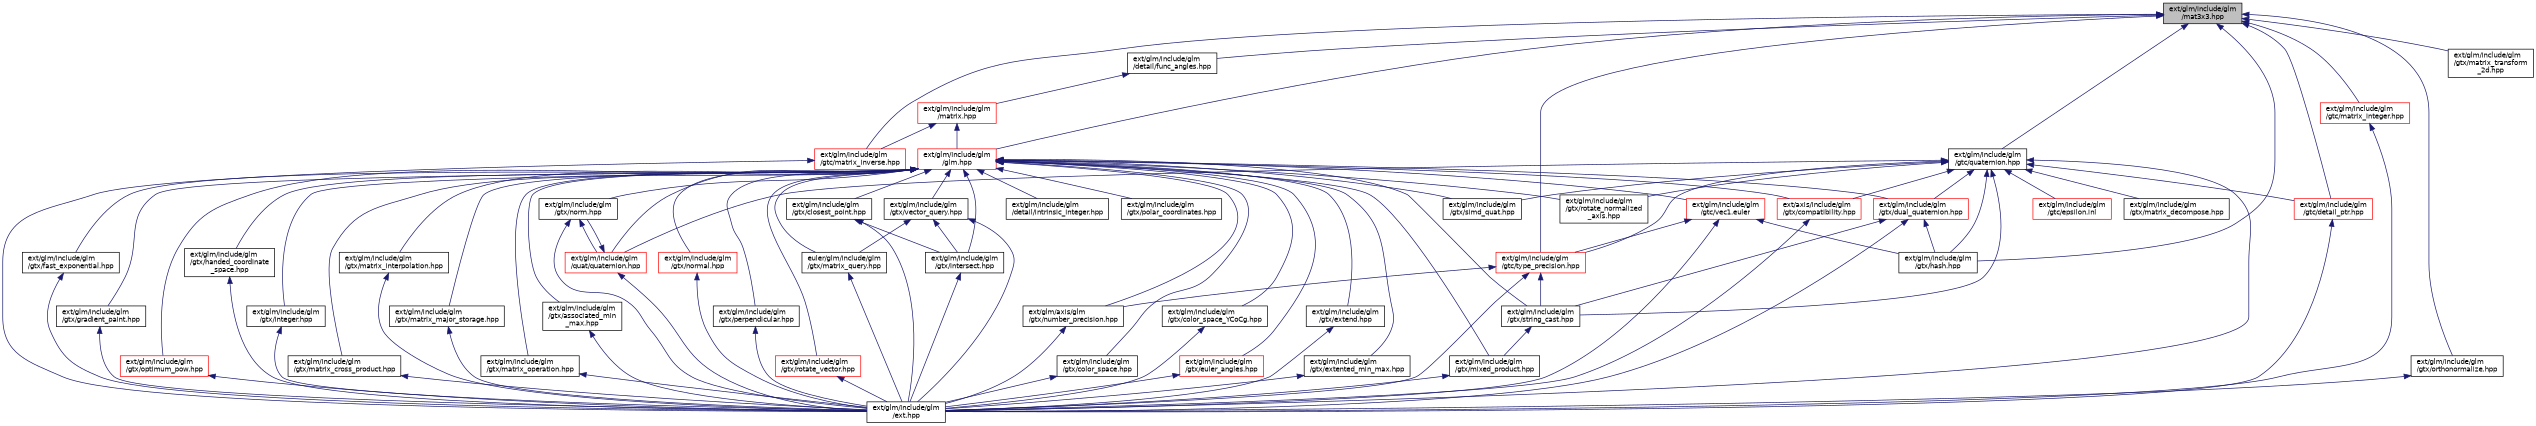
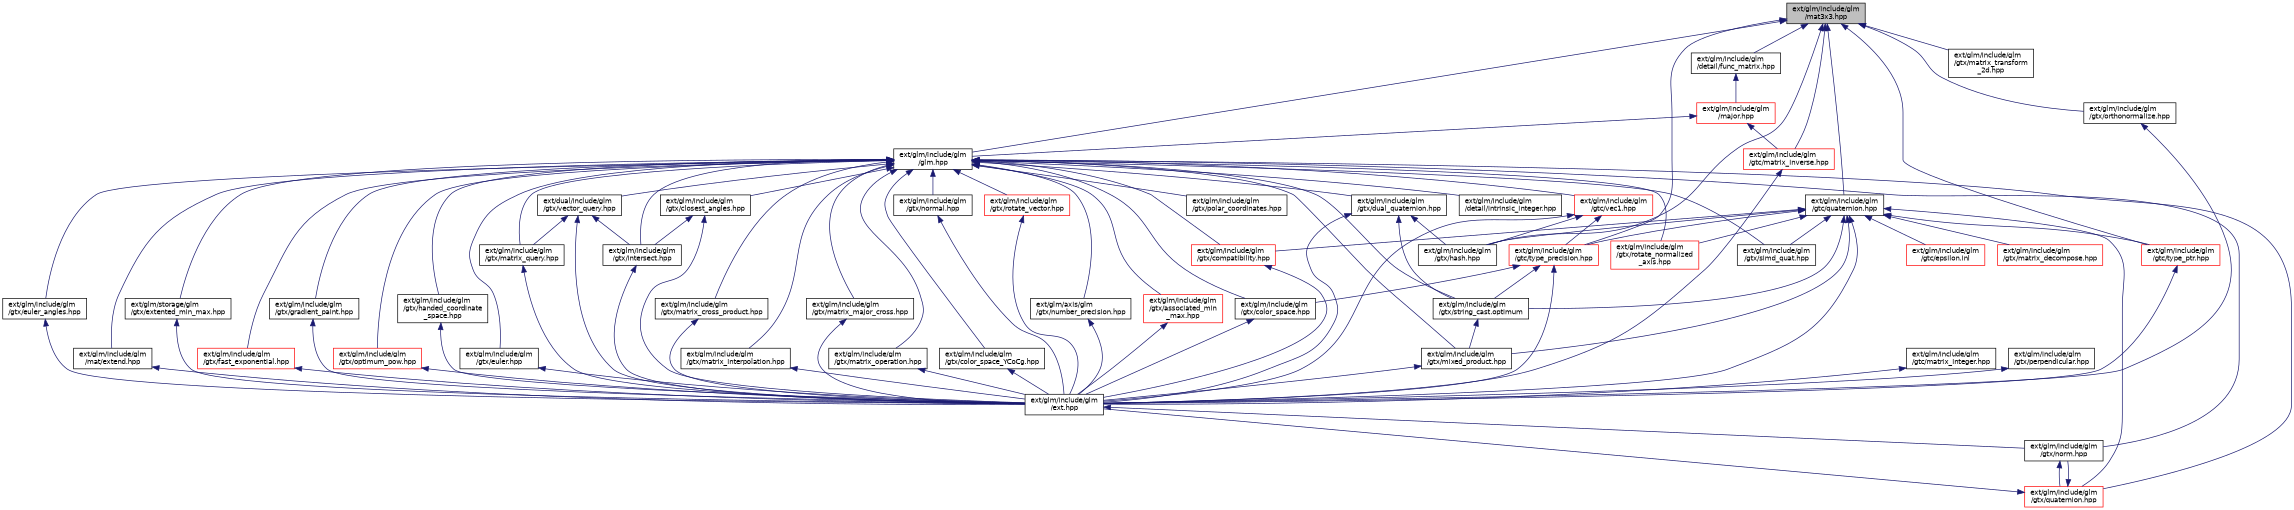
(2313, 50) -> none
(1172, 63) -> (1736, 63)
(957, 113) -> (1736, 113)
(2365, 113) -> (1951, 359)
(957, 159) -> (933, 159)
(1951, 186) -> (1705, 324)
(740, 188) -> none
(829, 209) -> (705, 205)
(926, 209) -> (580, 205)
(1604, 209) -> (1655, 255)
(1726, 209) -> (1614, 205)
(1819, 209) -> (1233, 255)
(1921, 209) -> (1399, 205)
(2177, 209) -> (2050, 255)
(2333, 209) -> (2181, 255)
(71, 263) -> (246, 359)
(606, 263) -> (2064, 497)
(698, 263) -> (933, 205)
(844, 263) -> (522, 255)
(1315, 283) -> (1415, 287)
(286, 316) -> (499, 359)
(447, 316) -> (860, 309)
(582, 316) -> (1183, 309)
(1345, 316) -> (113, 359)
(1541, 316) -> (1481, 309)
(672, 360) -> (1568, 428)
(1222, 366) -> (45, 309)
(1357, 366) -> (178, 309)
